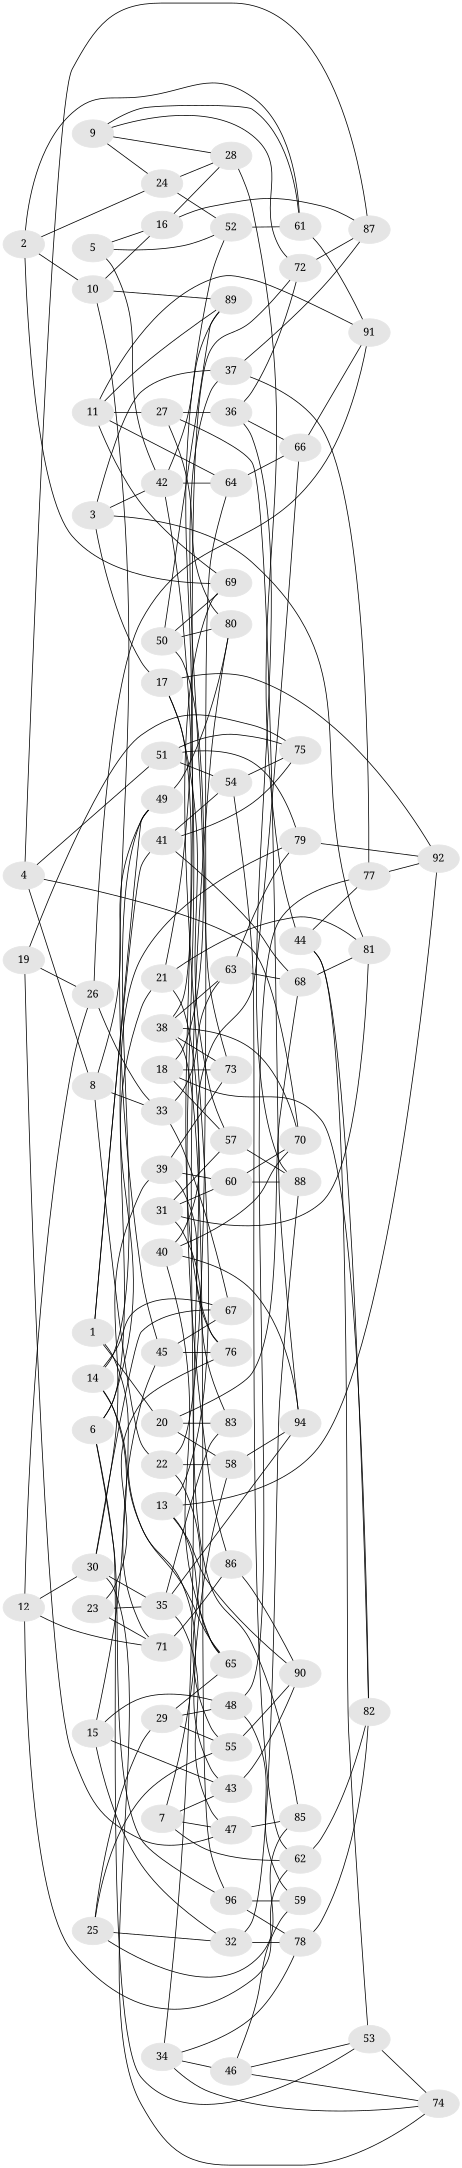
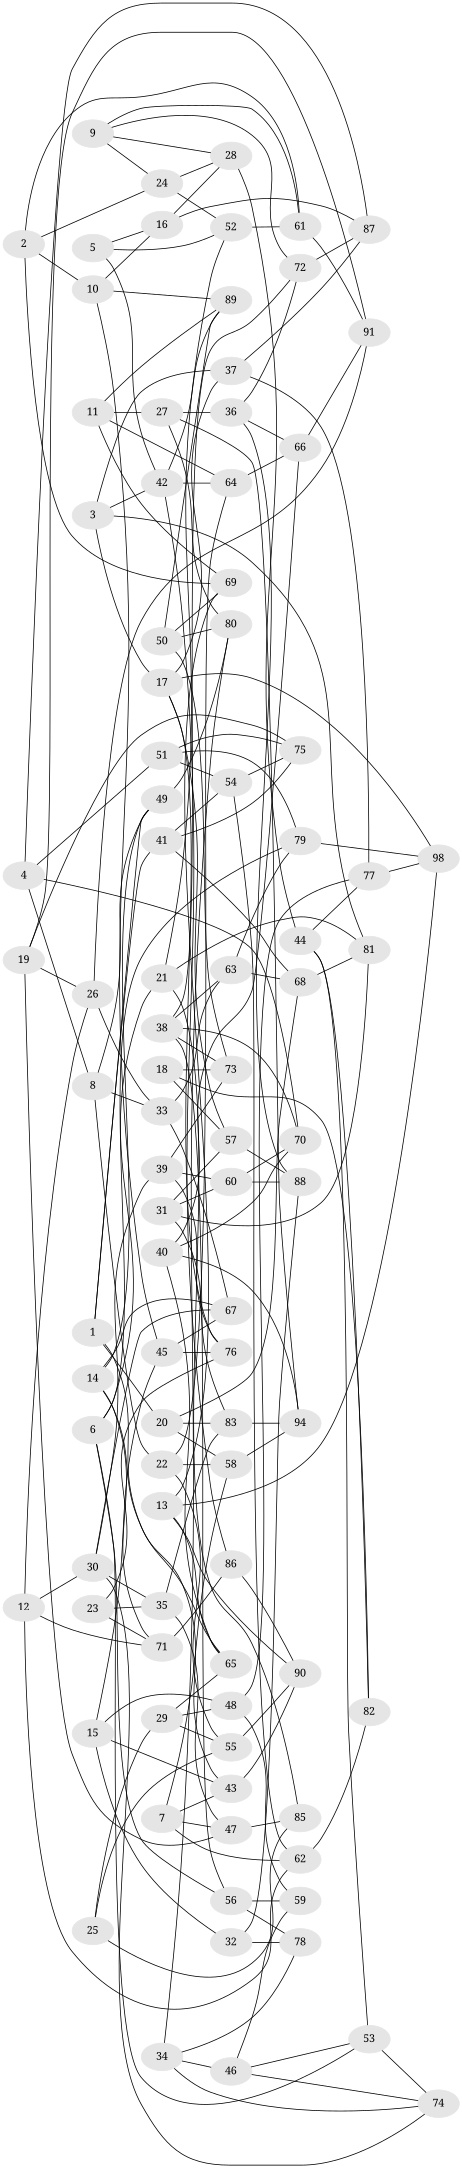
(204, 283) -> (51, 369)
(197, 720) -> (199, 542)
(439, 859) -> (439, 859)
(231, 1515) -> (268, 1423)
(350, 1843) -> none
(231, 1901) -> (231, 1901)
(162, 1937) -> none
